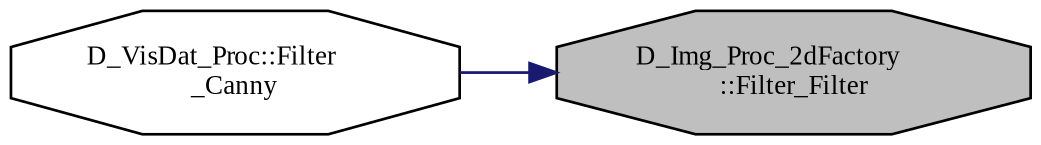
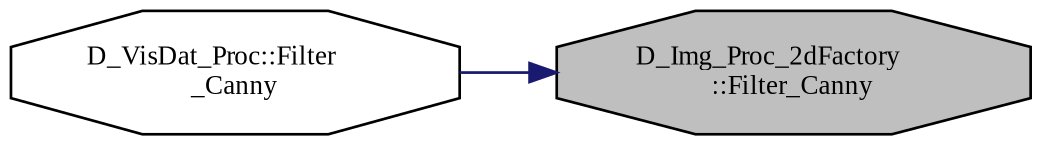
(794, 73) -> (794, 73)
